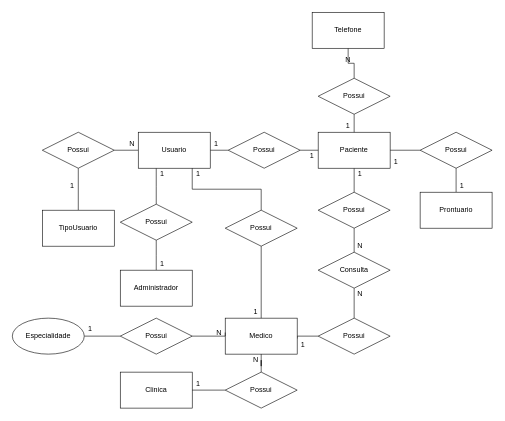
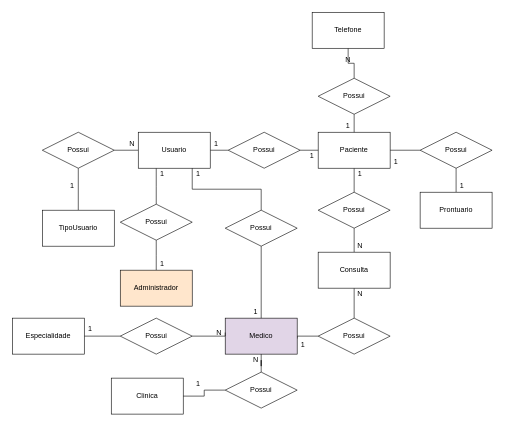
(354, 270) -> (354, 270)
(156, 288) -> (156, 288)
(48, 336) -> (48, 336)
(261, 336) -> (261, 336)
(156, 390) -> (147, 396)
